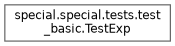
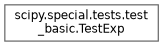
(88, 23) -> (82, 23)
